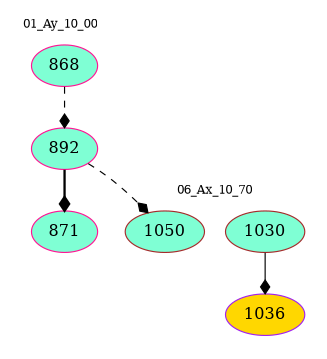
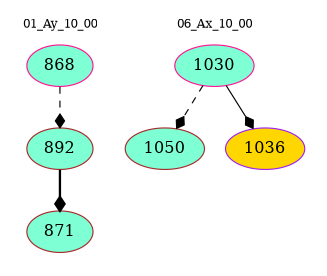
(65, 149) -> (60, 149)
(124, 190) -> (193, 101)
(215, 191) -> (215, 25)
(65, 232) -> (60, 232)
(265, 232) -> (214, 66)
